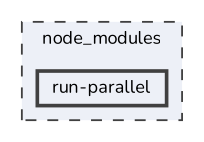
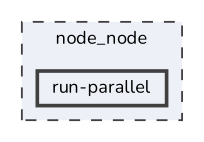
(102, 39) -> (102, 39)
